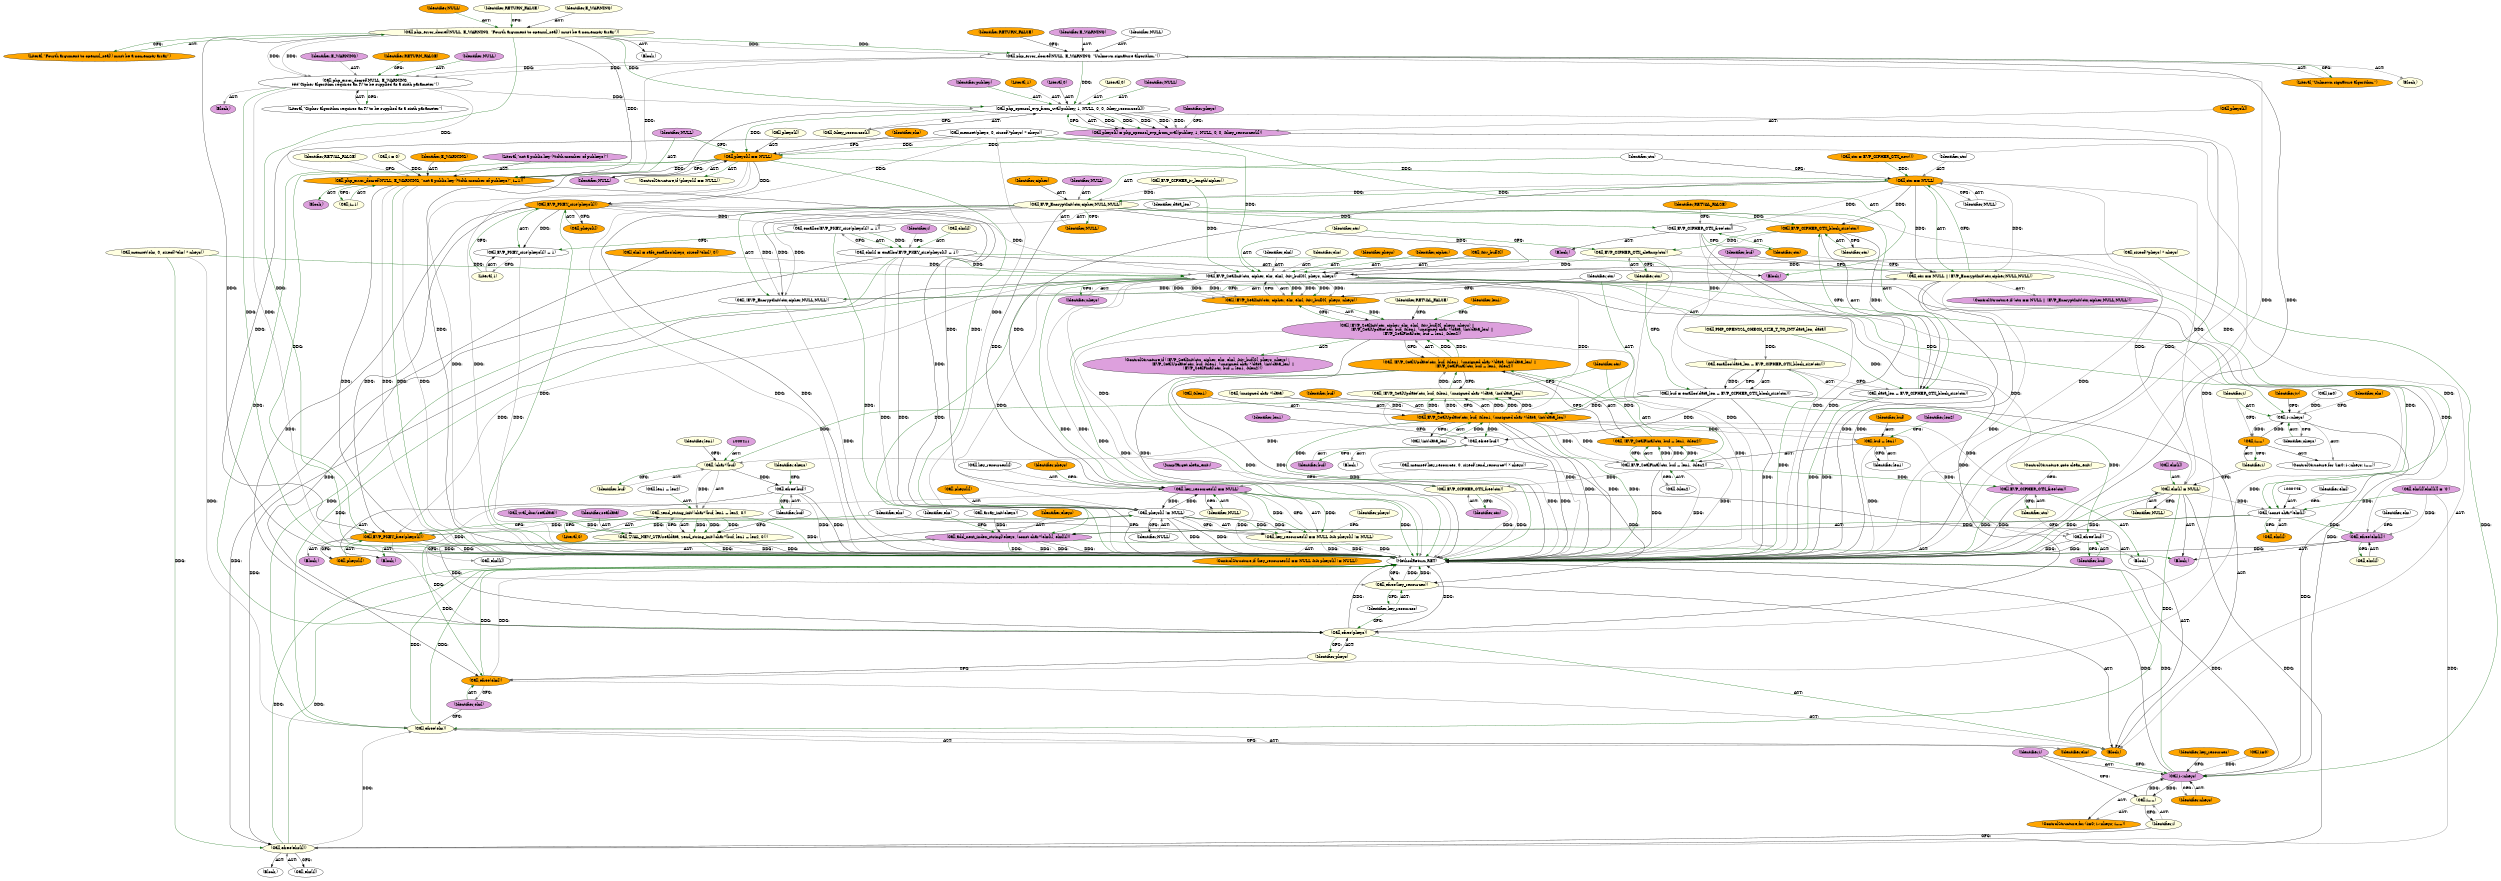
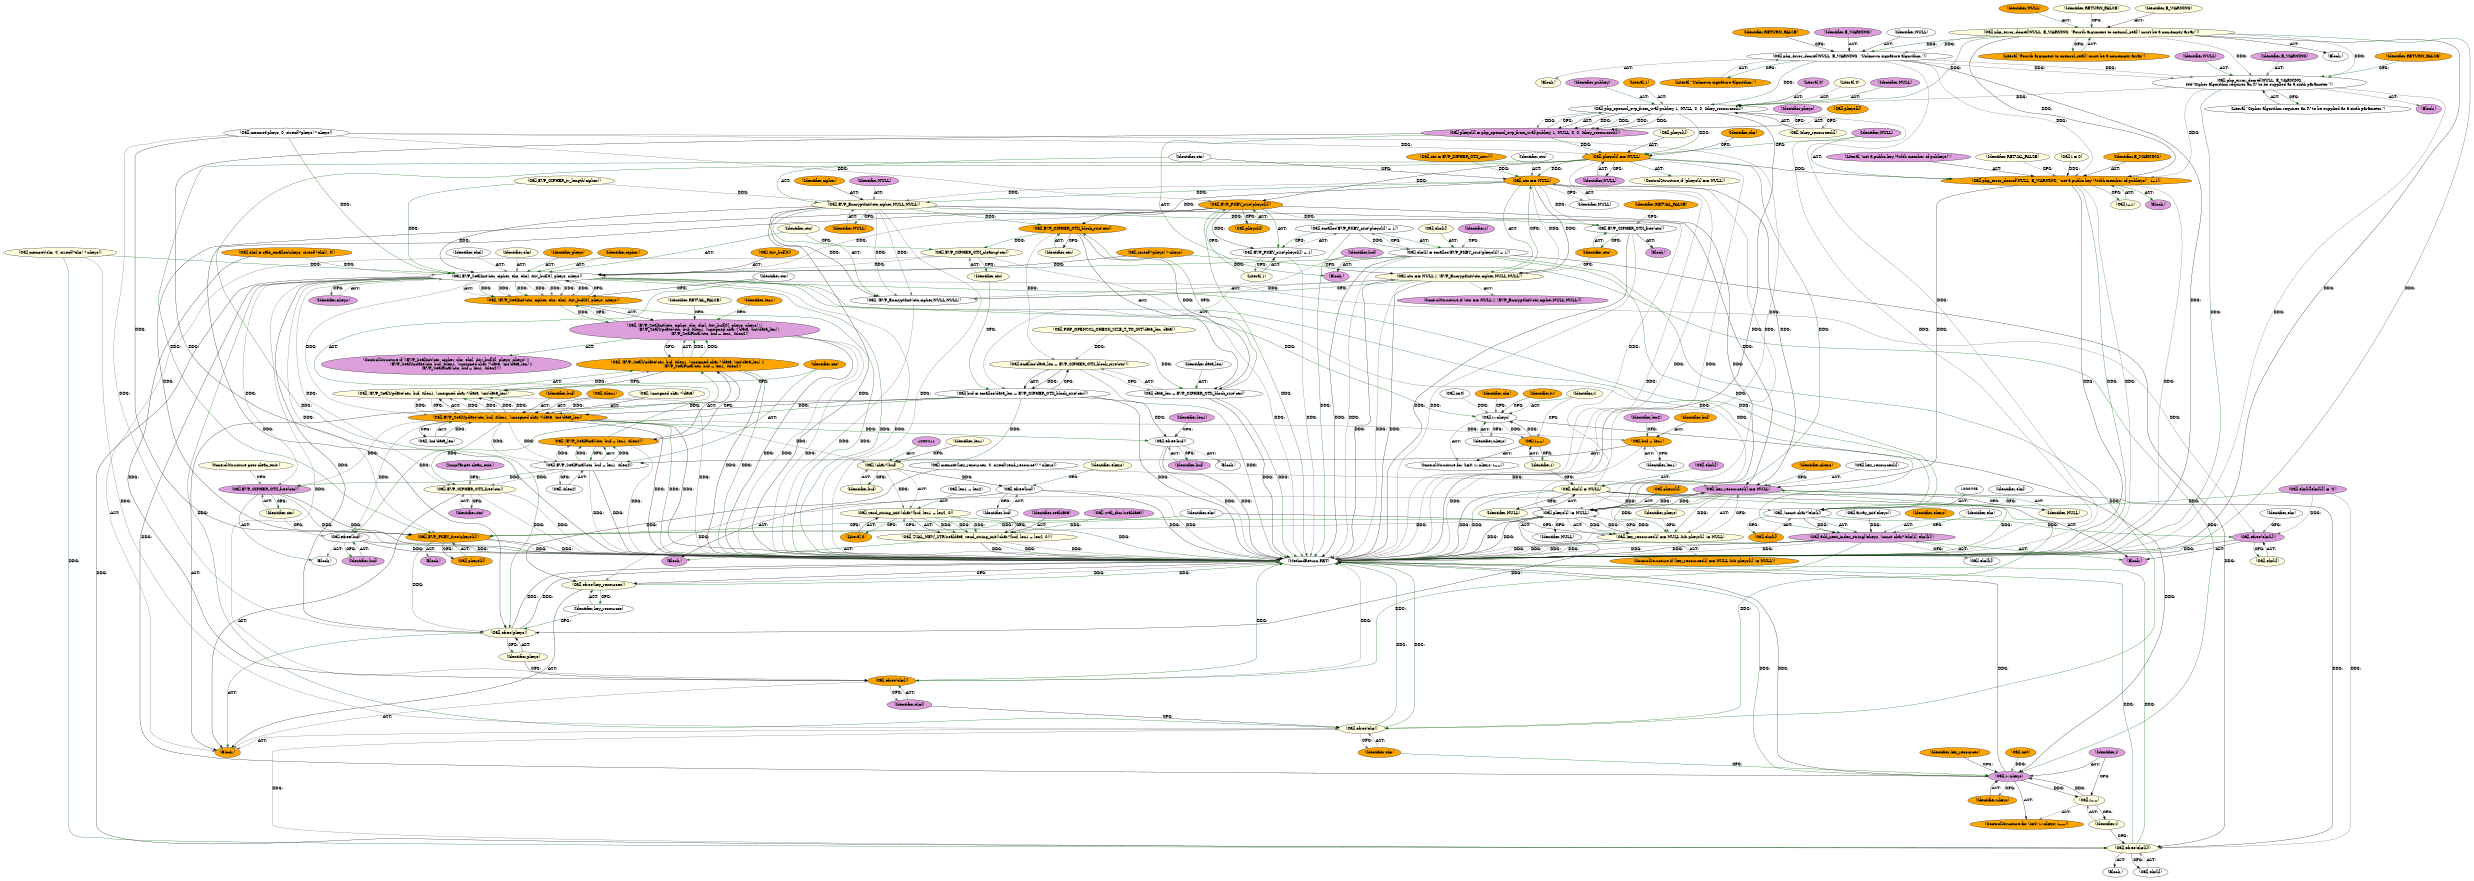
(1024, 223) -> (1313, 241)
(2151, 253) -> (1155, 253)
